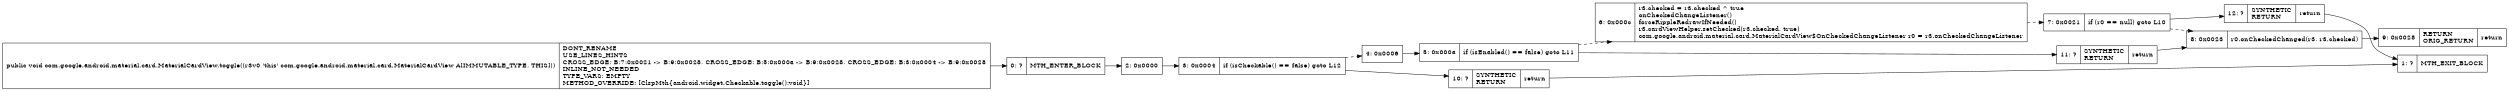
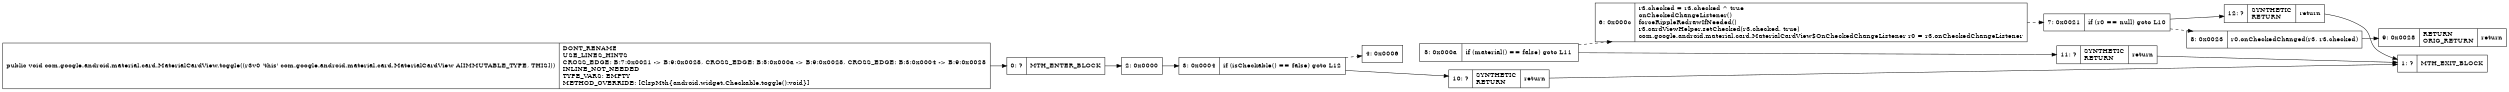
(2170, 49) -> (2275, 59)
(1519, 52) -> (1519, 52)
(1409, 54) -> none
